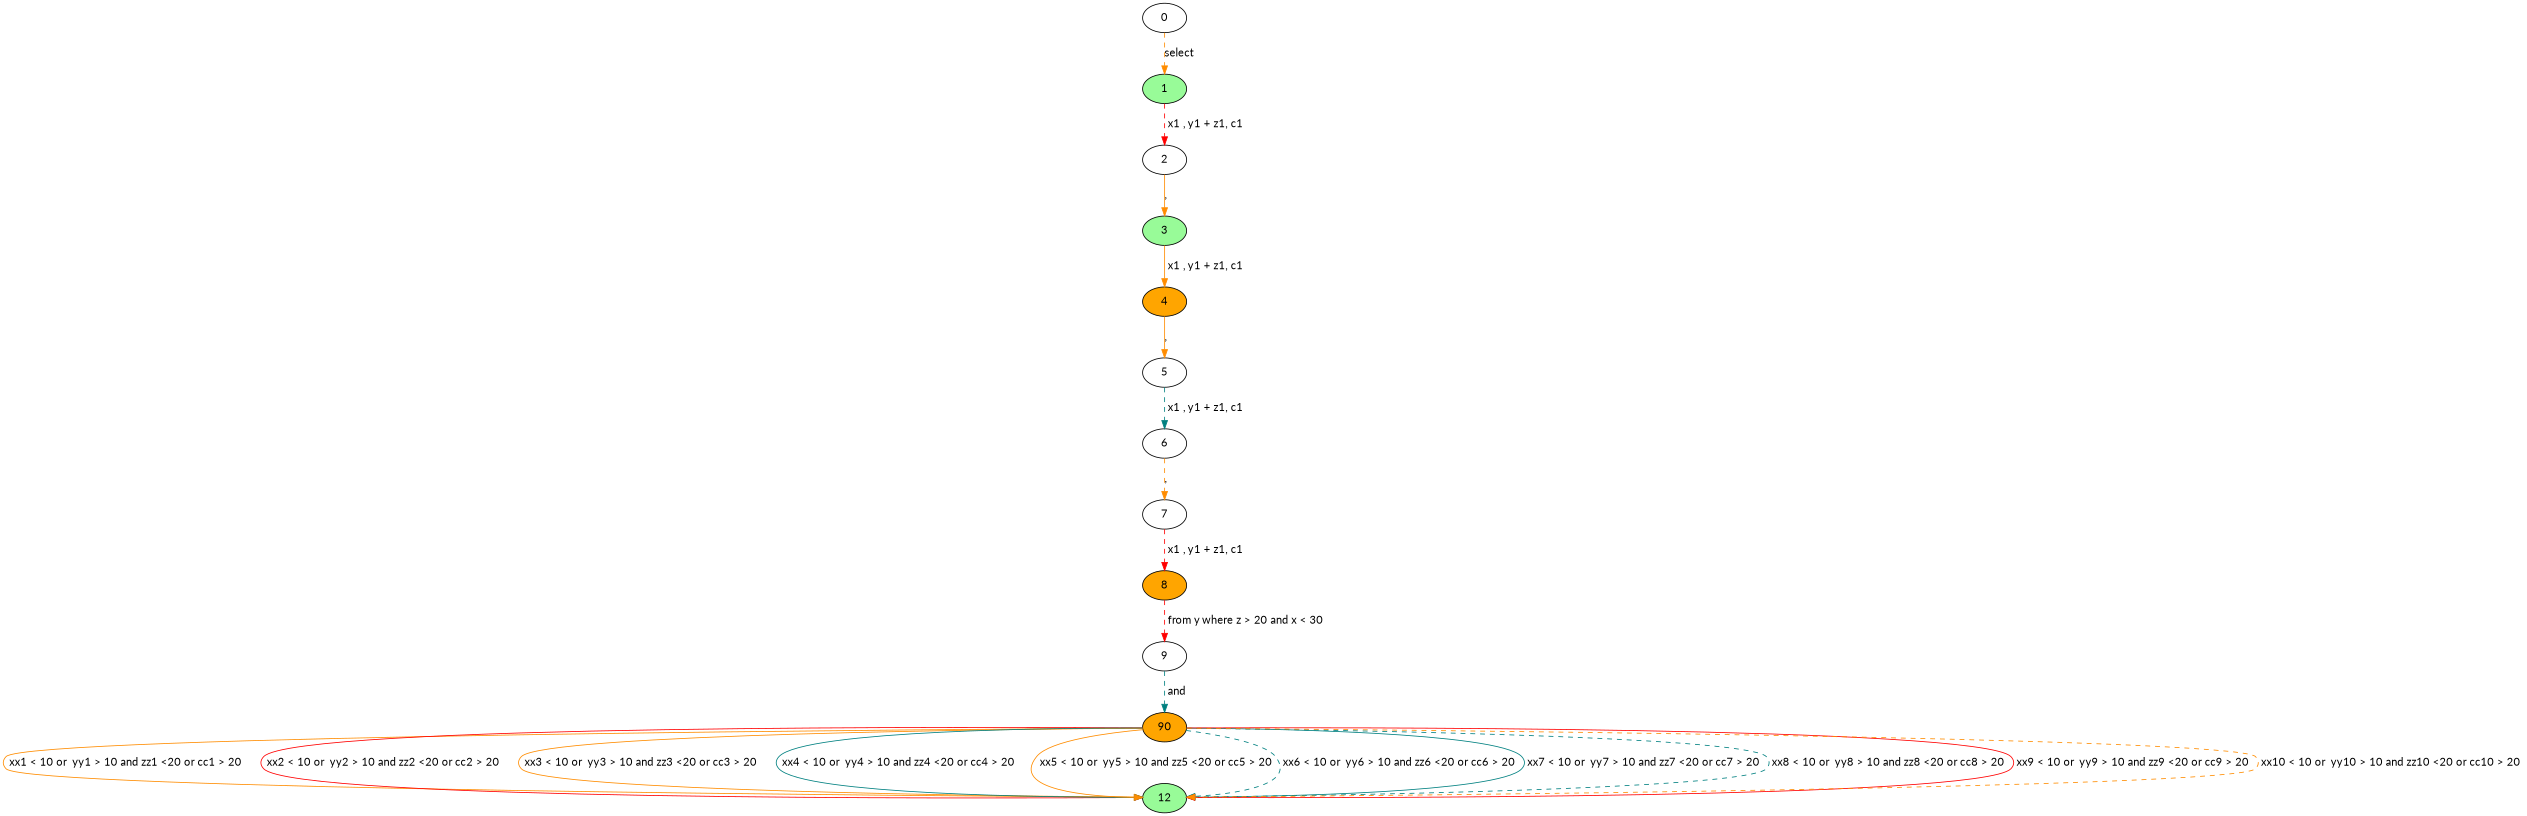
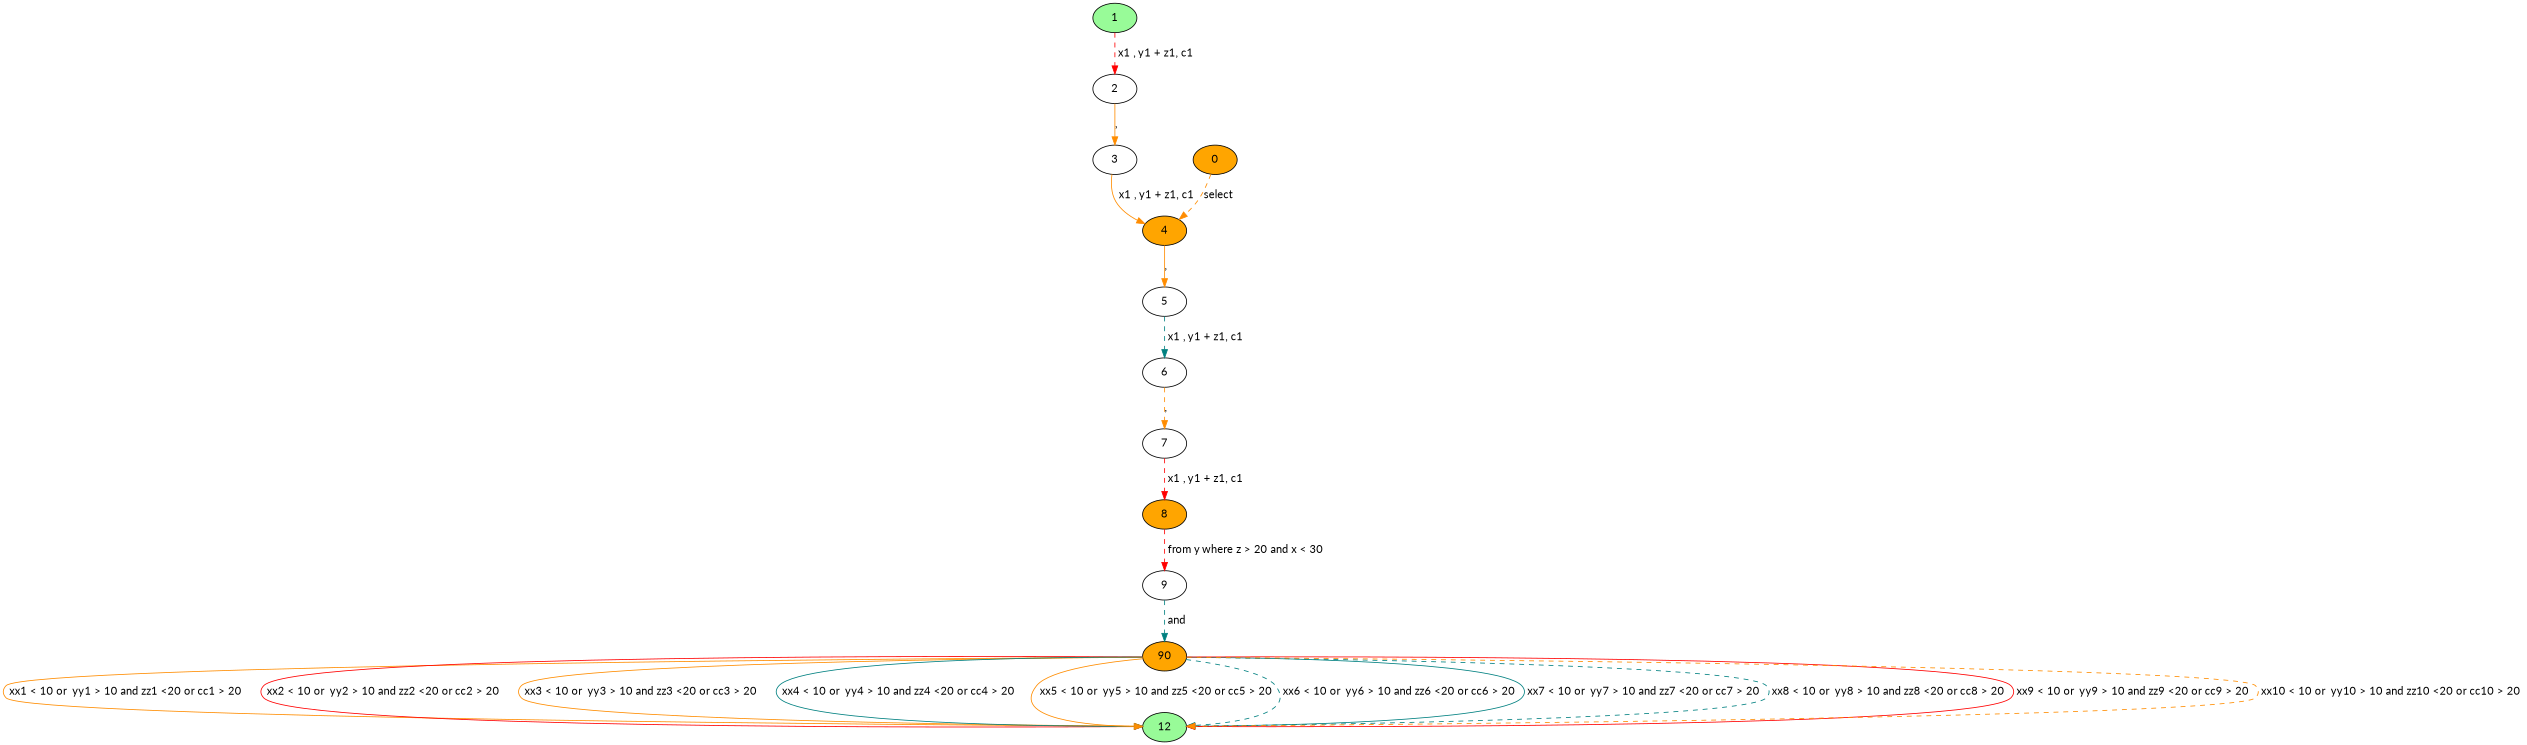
(1165, 18) -> (1215, 160)
(1165, 49) -> (1201, 196)
(1165, 231) -> (1115, 160)
